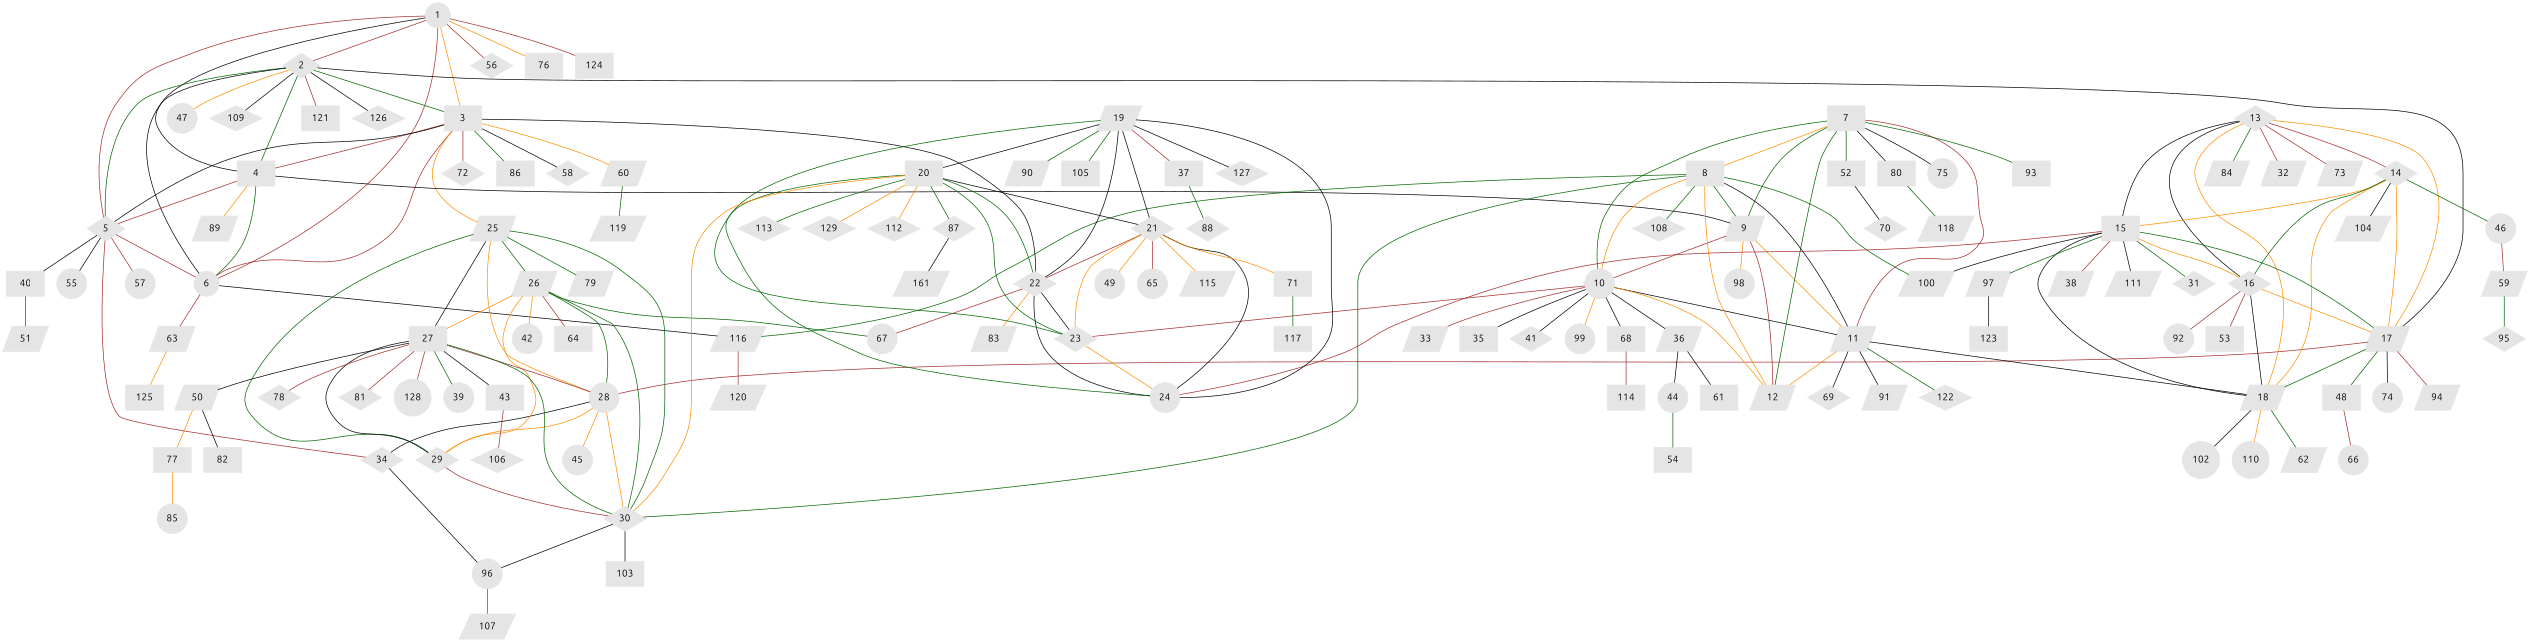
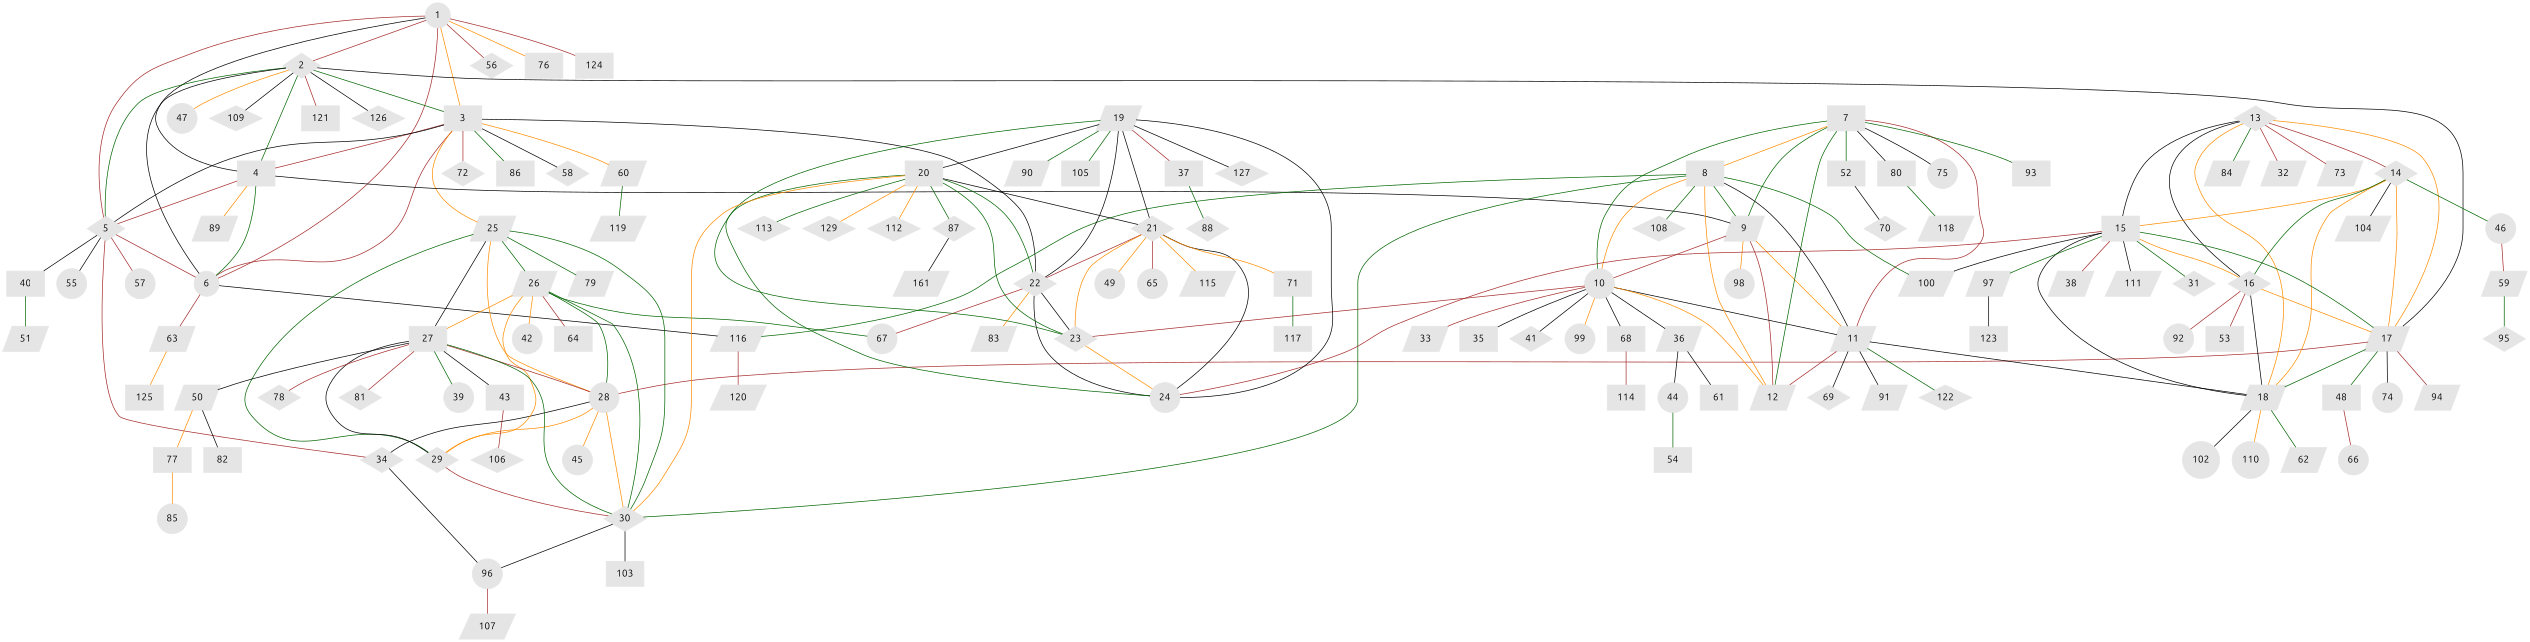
(1813, 368) -> (1813, 368)
(413, 398) -> none
